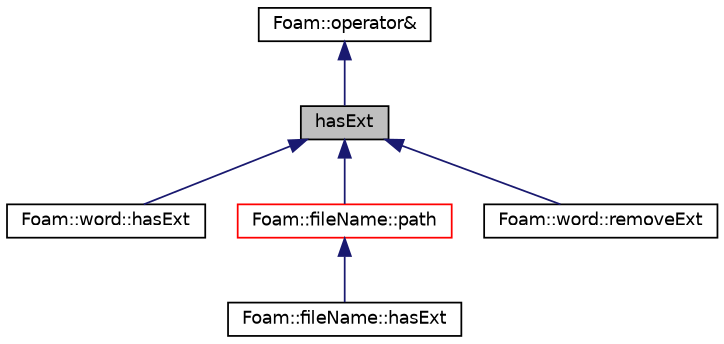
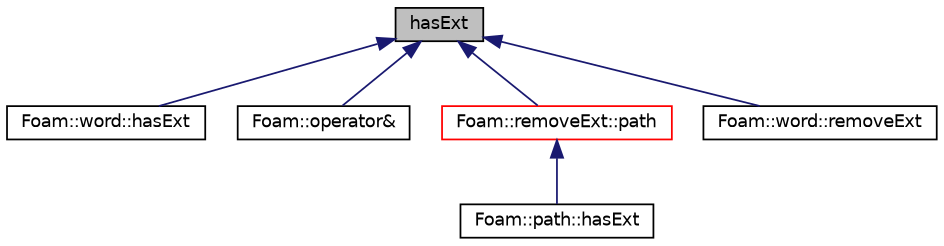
(345, 83) -> (375, 79)
(345, 221) -> (557, 123)
(345, 319) -> (557, 221)
